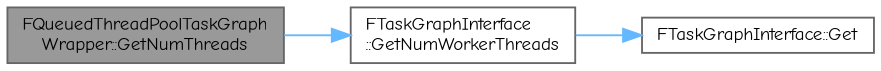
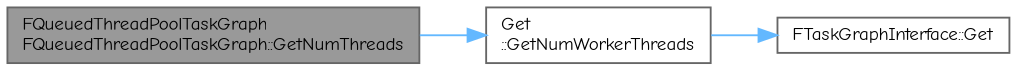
(146, 35) -> (213, 35)
(463, 35) -> (598, 35)
